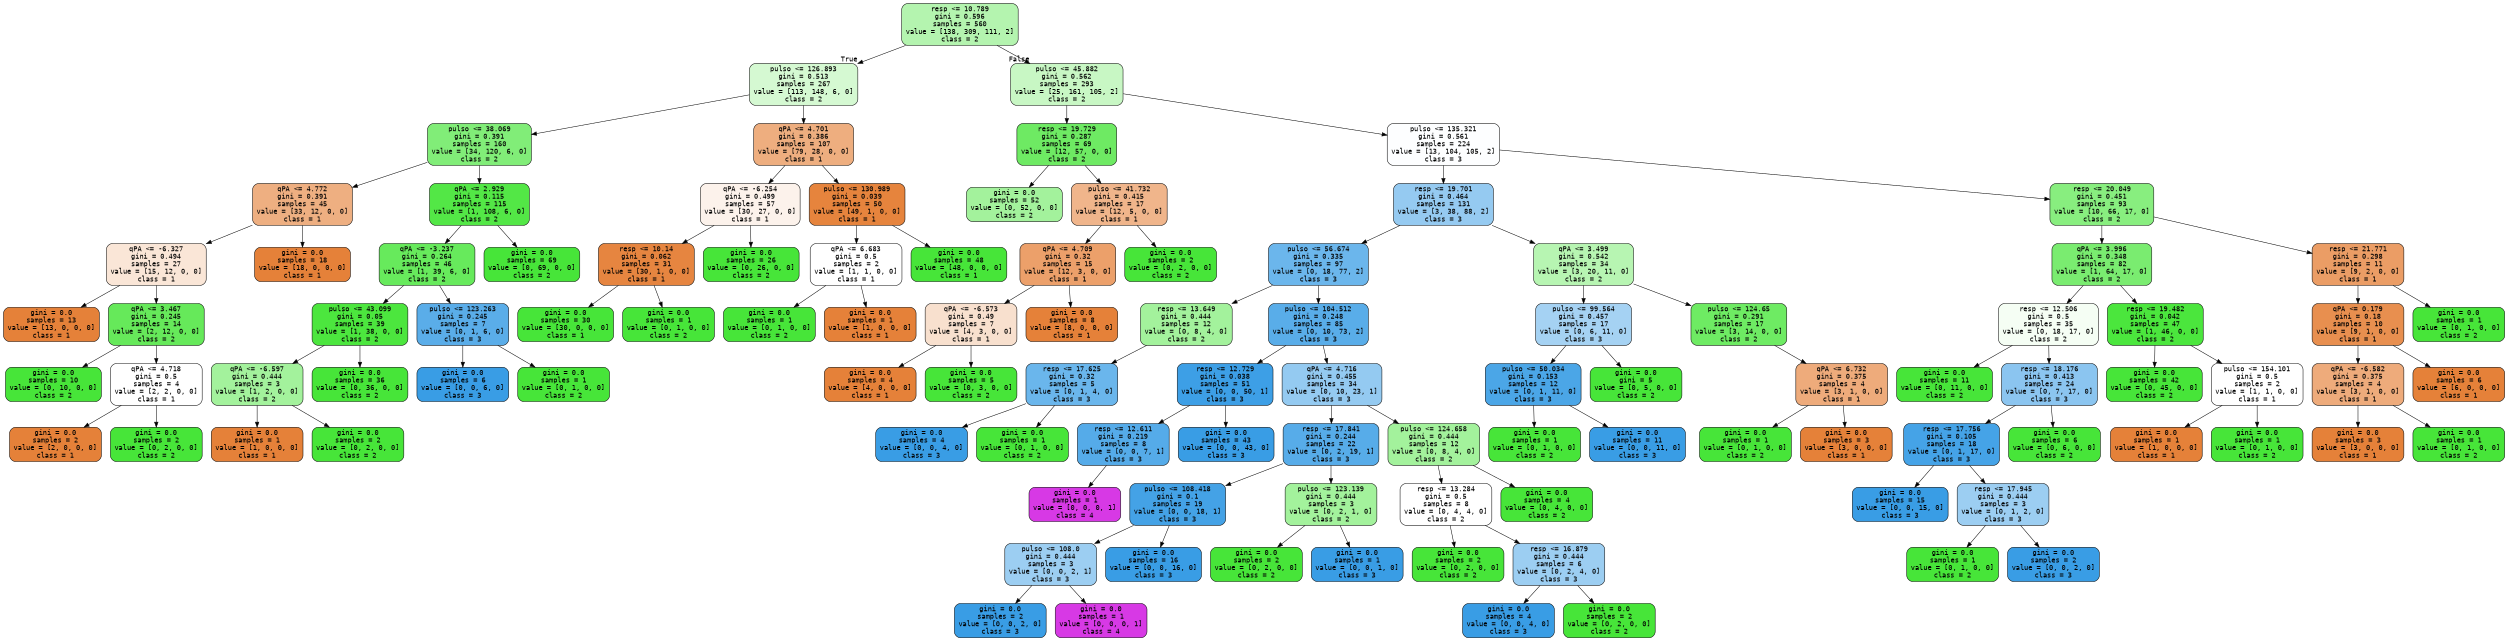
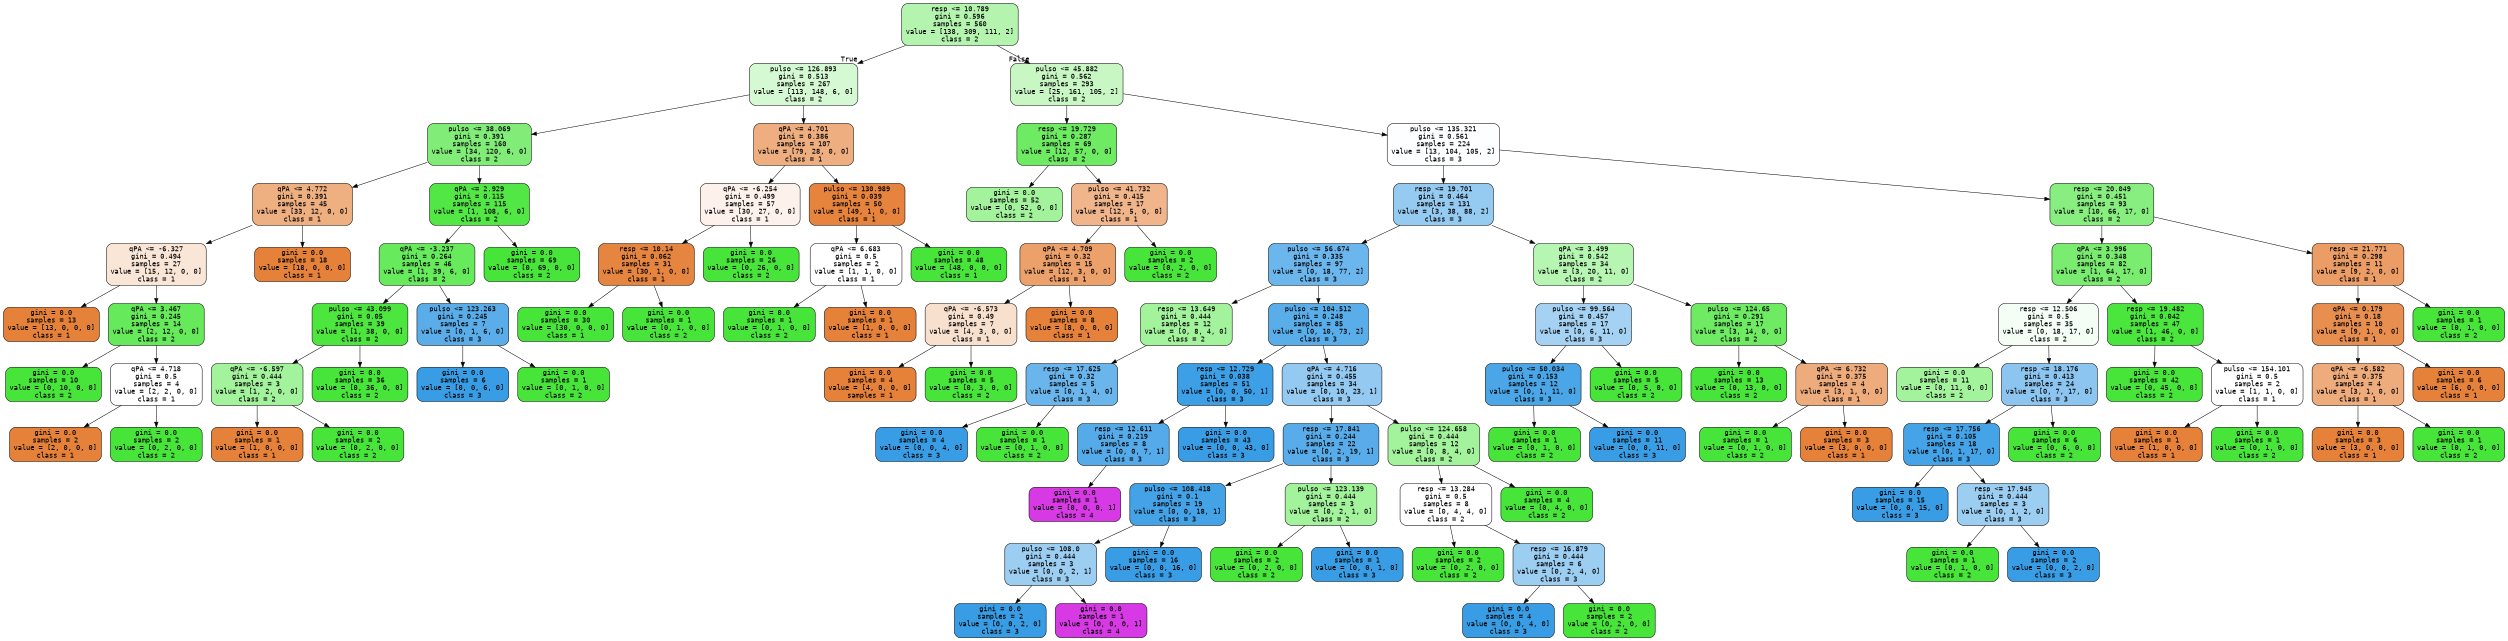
(870, 384) -> (870, 384)
(1636, 384) -> (1636, 384)
none -> (1739, 384)
(1945, 384) -> (1945, 384)
